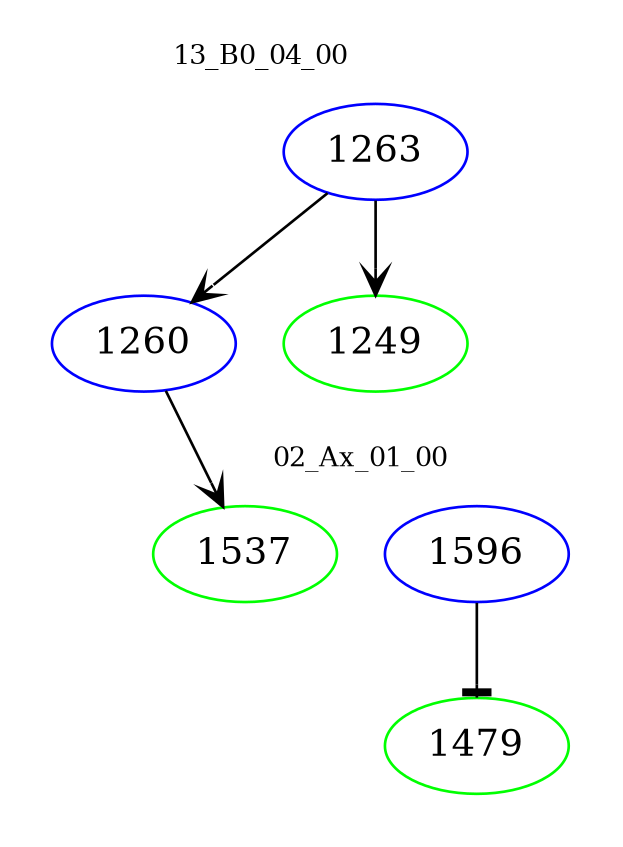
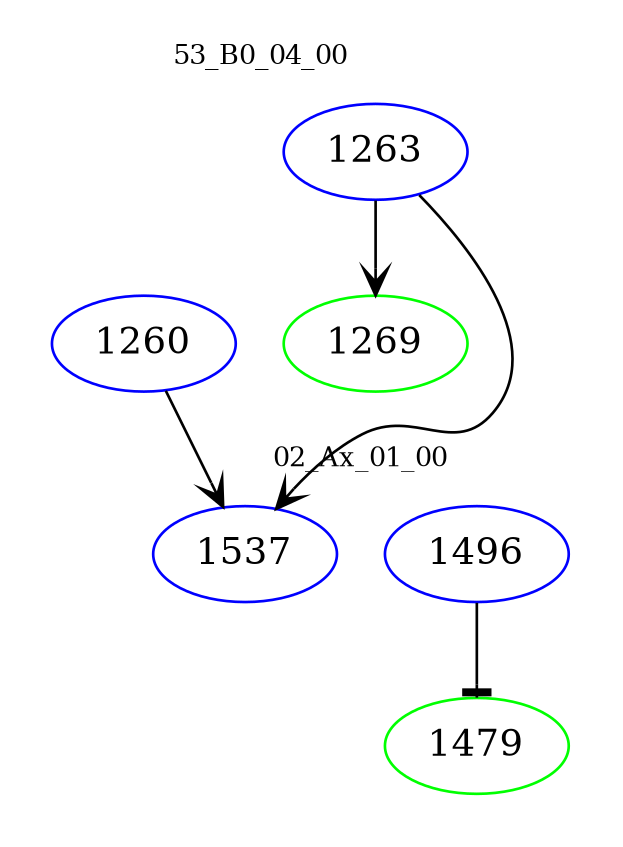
(261, 57) -> (261, 57)
(271, 239) -> (509, 381)
(376, 344) -> (376, 344)
(245, 554) -> (245, 554)
(477, 554) -> (477, 554)
